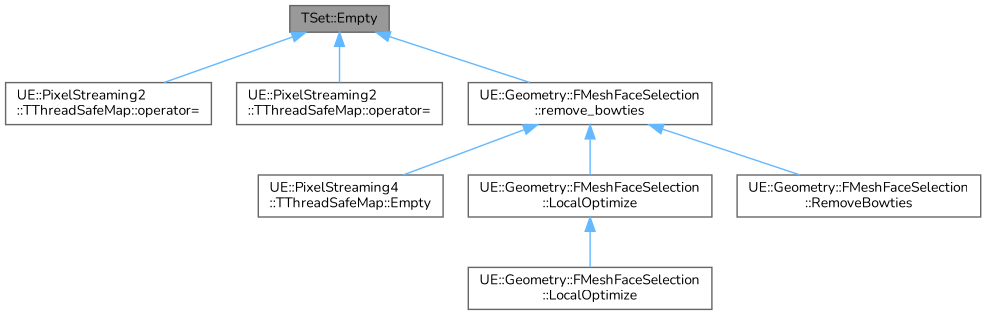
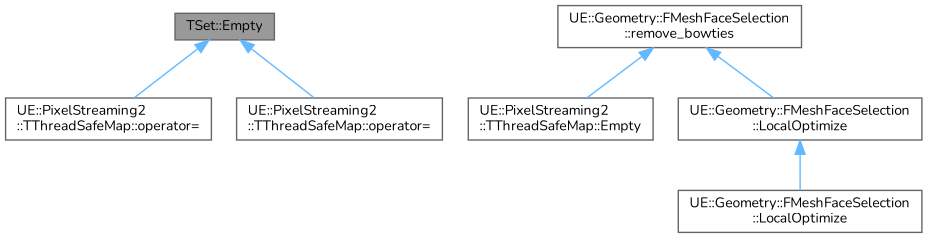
(460, 60) -> none
(351, 196) -> (561, 119)
(859, 196) -> none
